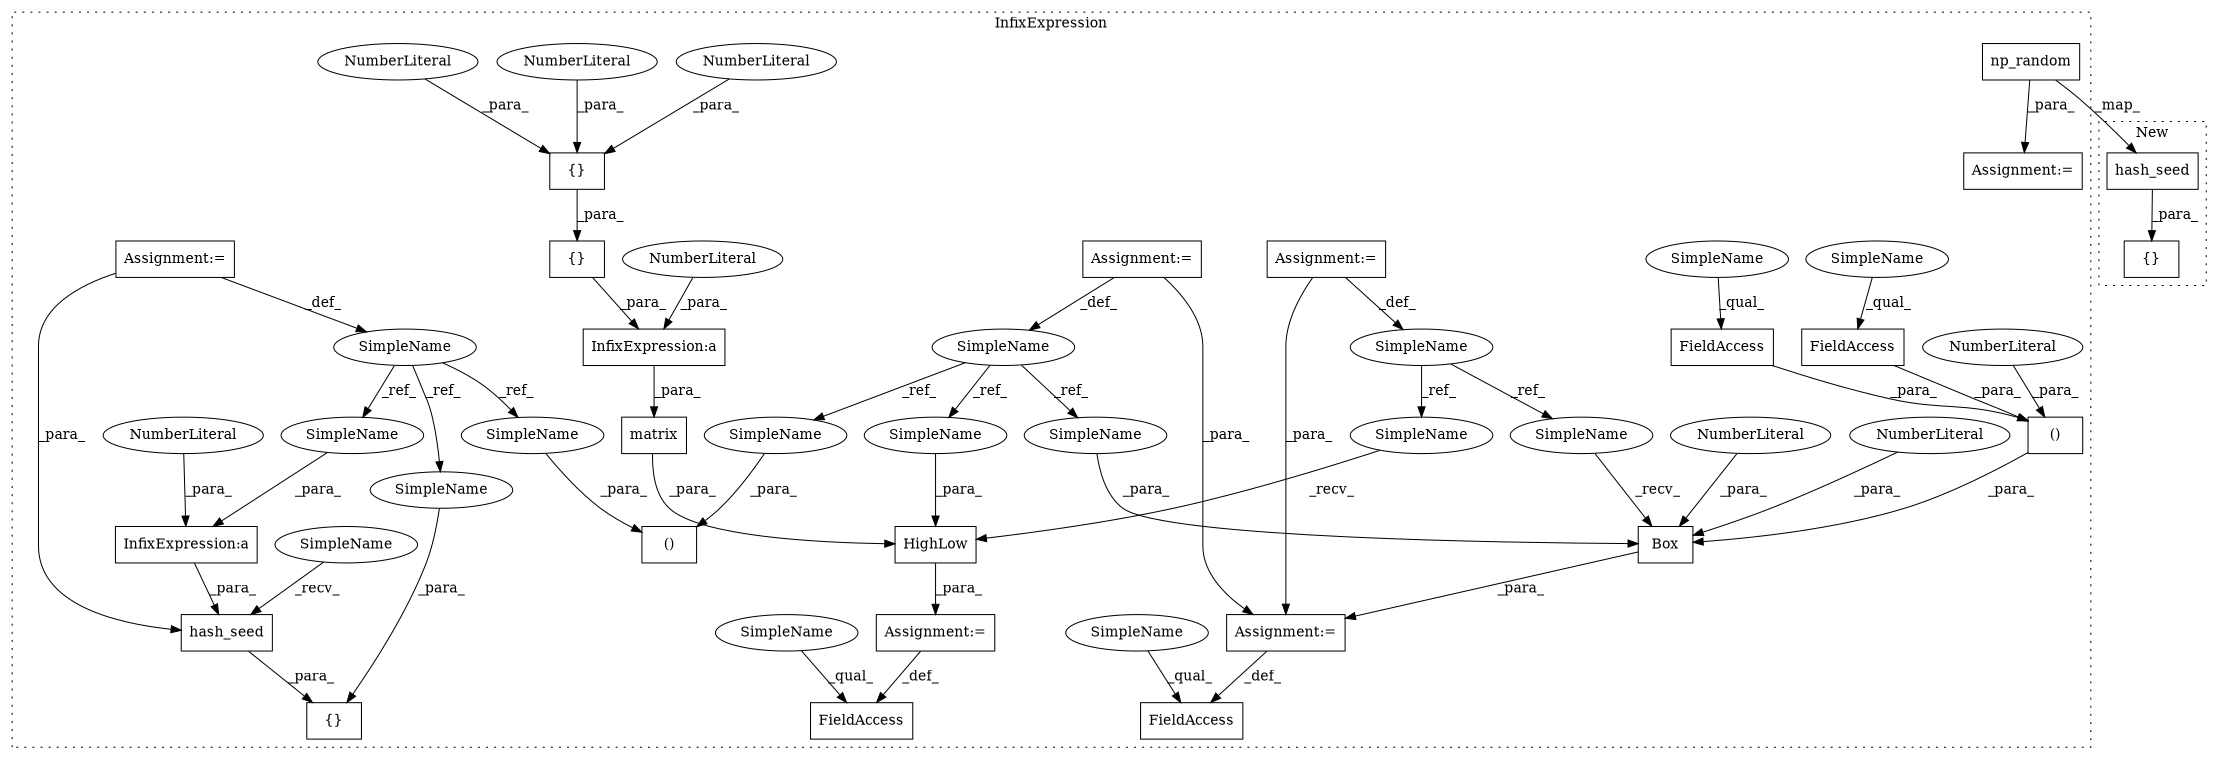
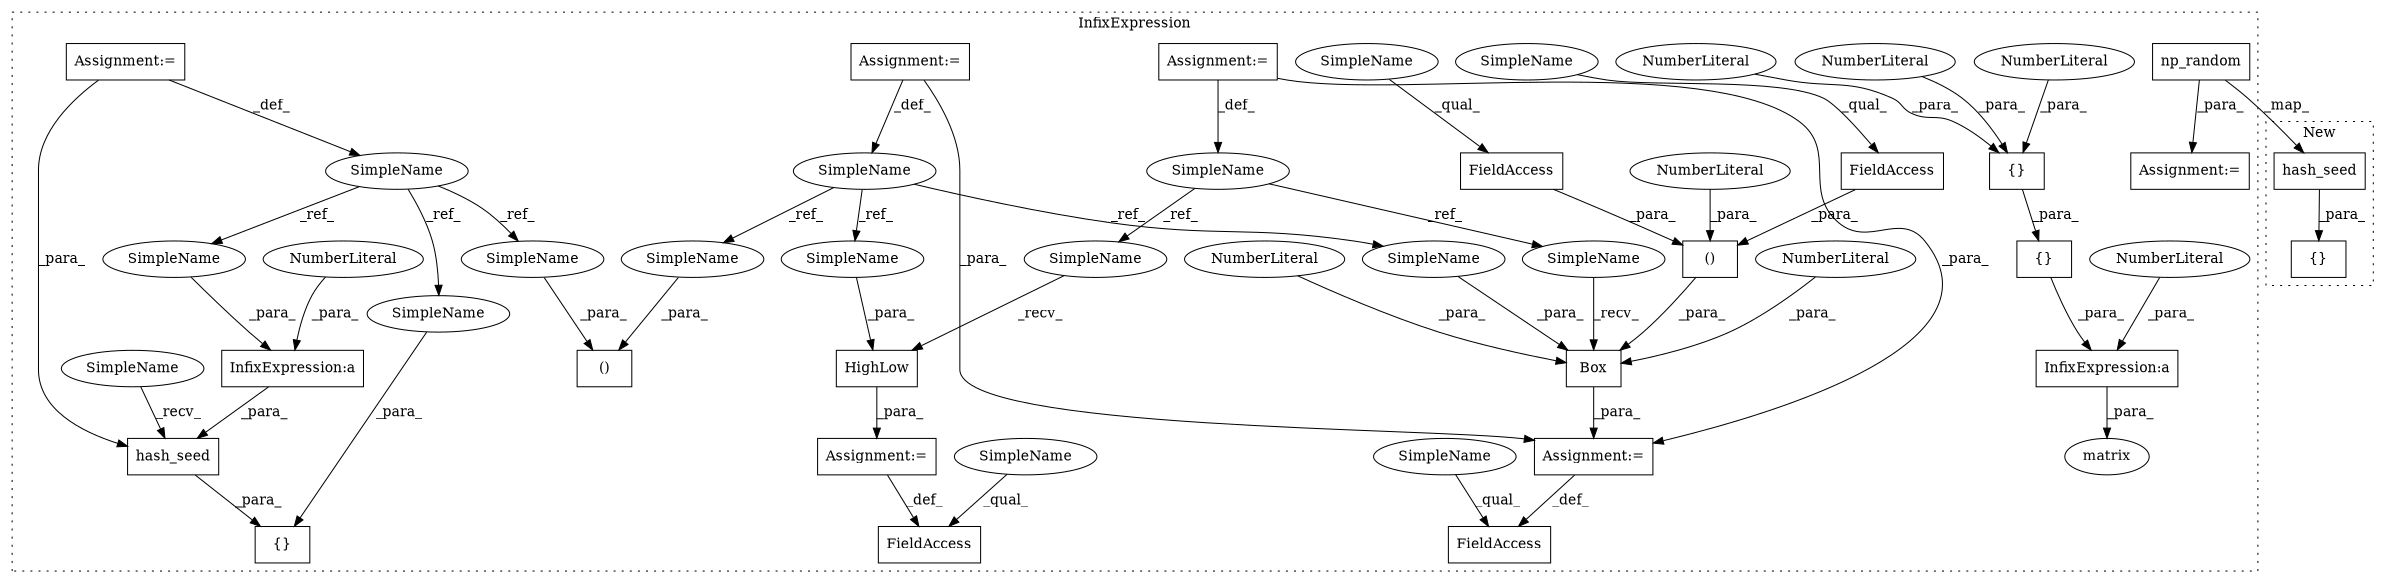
(654, 435) -> (2107, 457)
(746, 534) -> none
